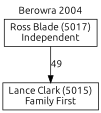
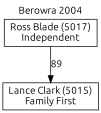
(57, 65) -> (57, 65)
